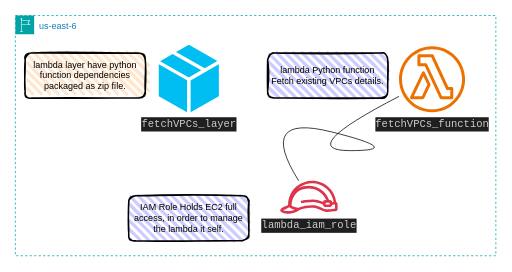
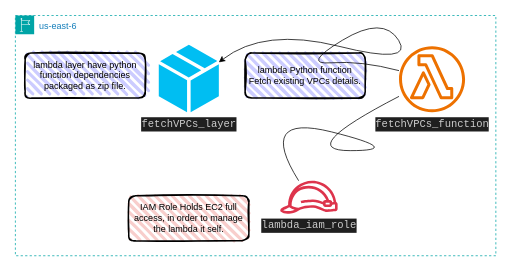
none -> (355, 50)
(85, 75) -> (85, 75)
(327, 75) -> (305, 75)
(189, 218) -> (189, 218)
